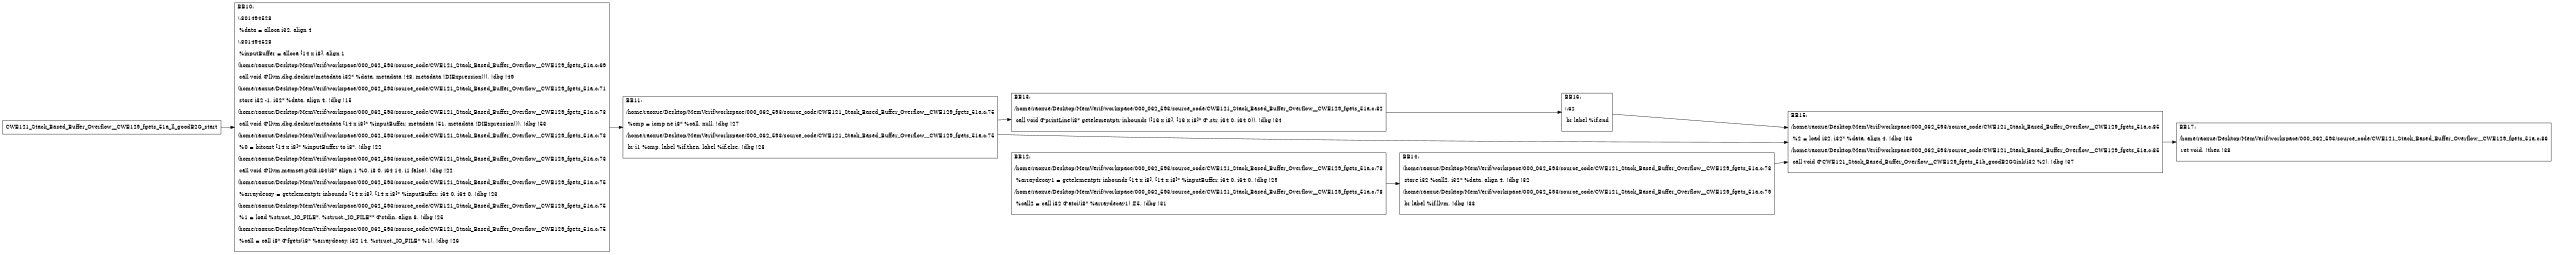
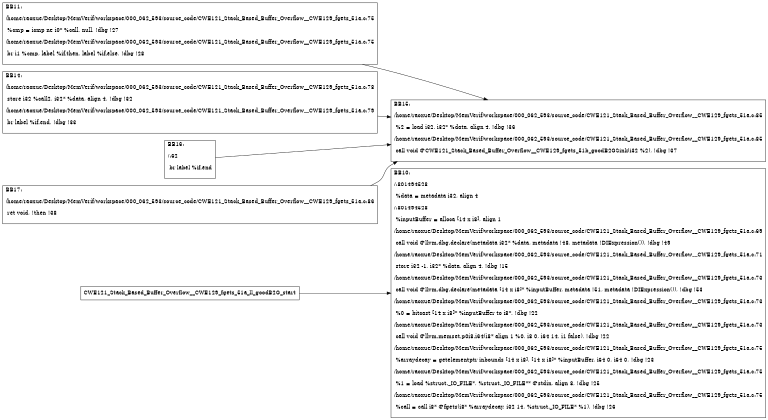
(275, 30) -> (436, 196)
(1199, 112) -> none
(683, 124) -> (62, 30)
(614, 127) -> none
(2168, 142) -> (383, 176)
(1199, 184) -> none
(1439, 204) -> (41, 123)
